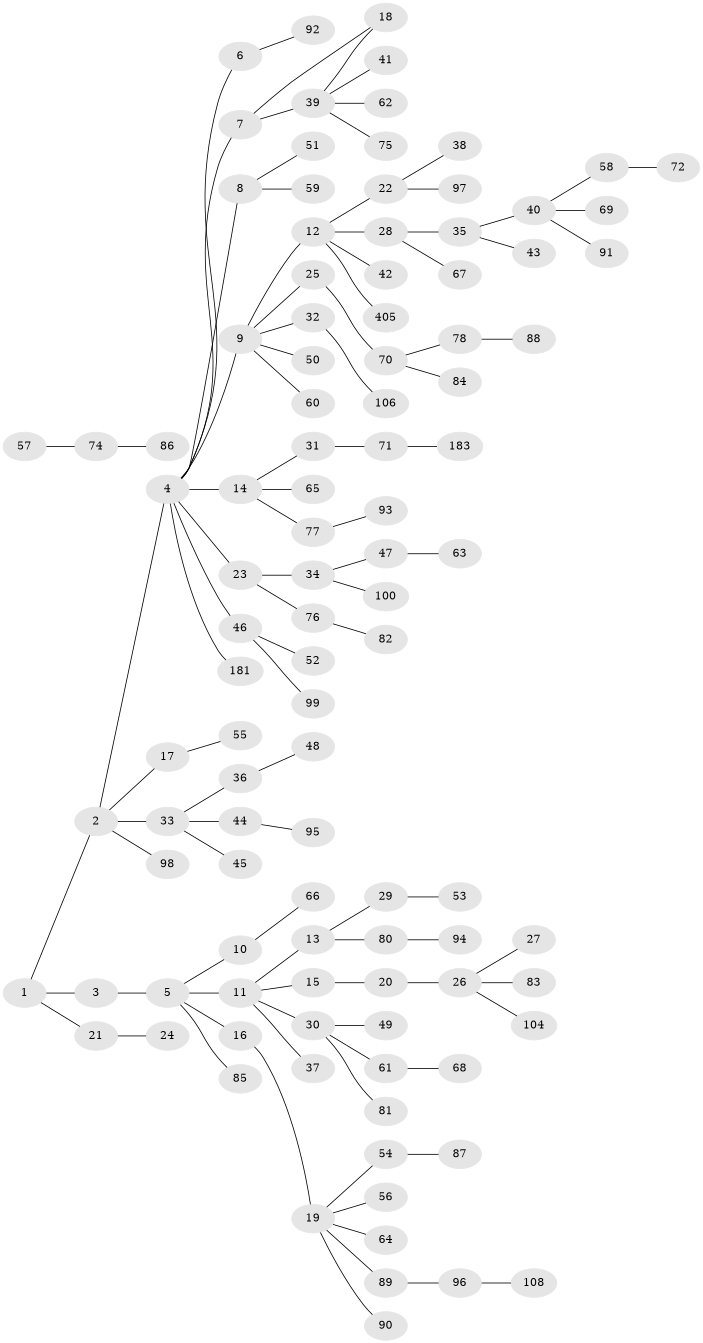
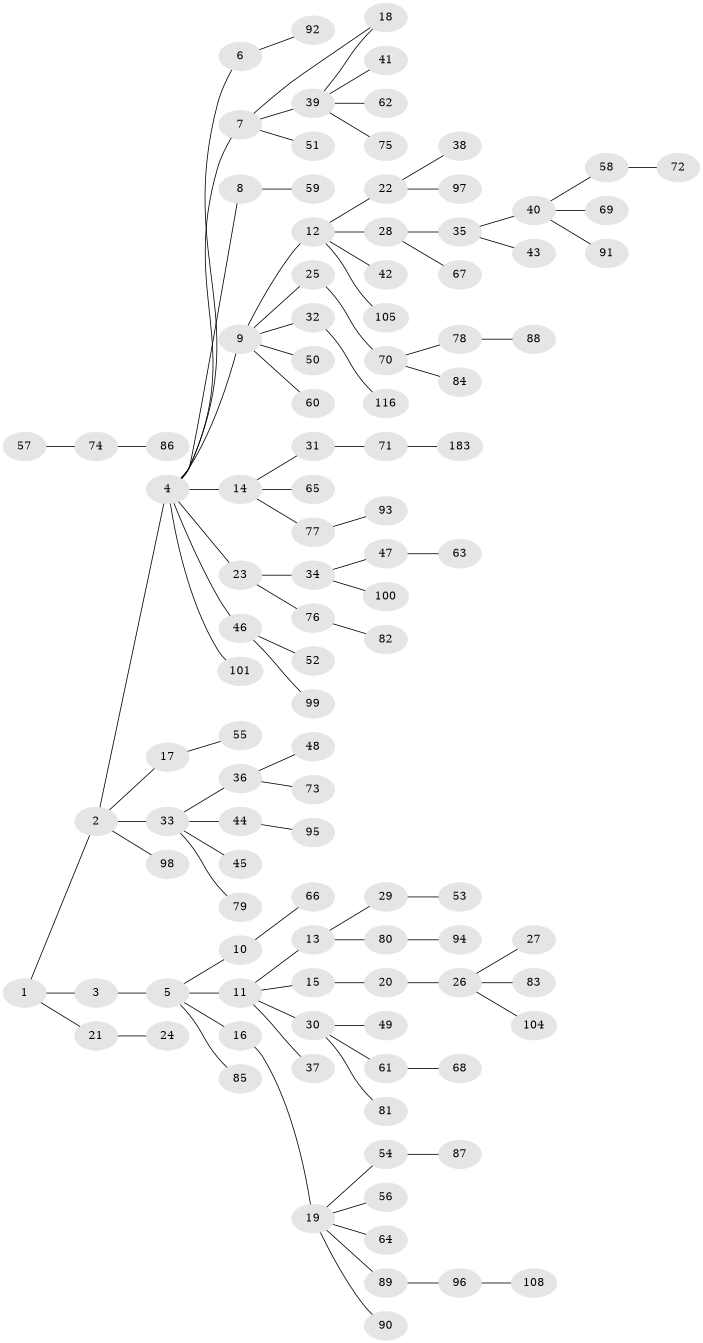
(277, 168) -> (277, 135)
(386, 318) -> (386, 318)
(386, 404) -> (386, 404)
(240, 671) -> (240, 671)
none -> (313, 790)
none -> (240, 907)
